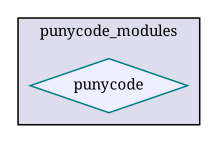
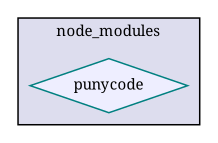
(109, 32) -> (109, 32)
